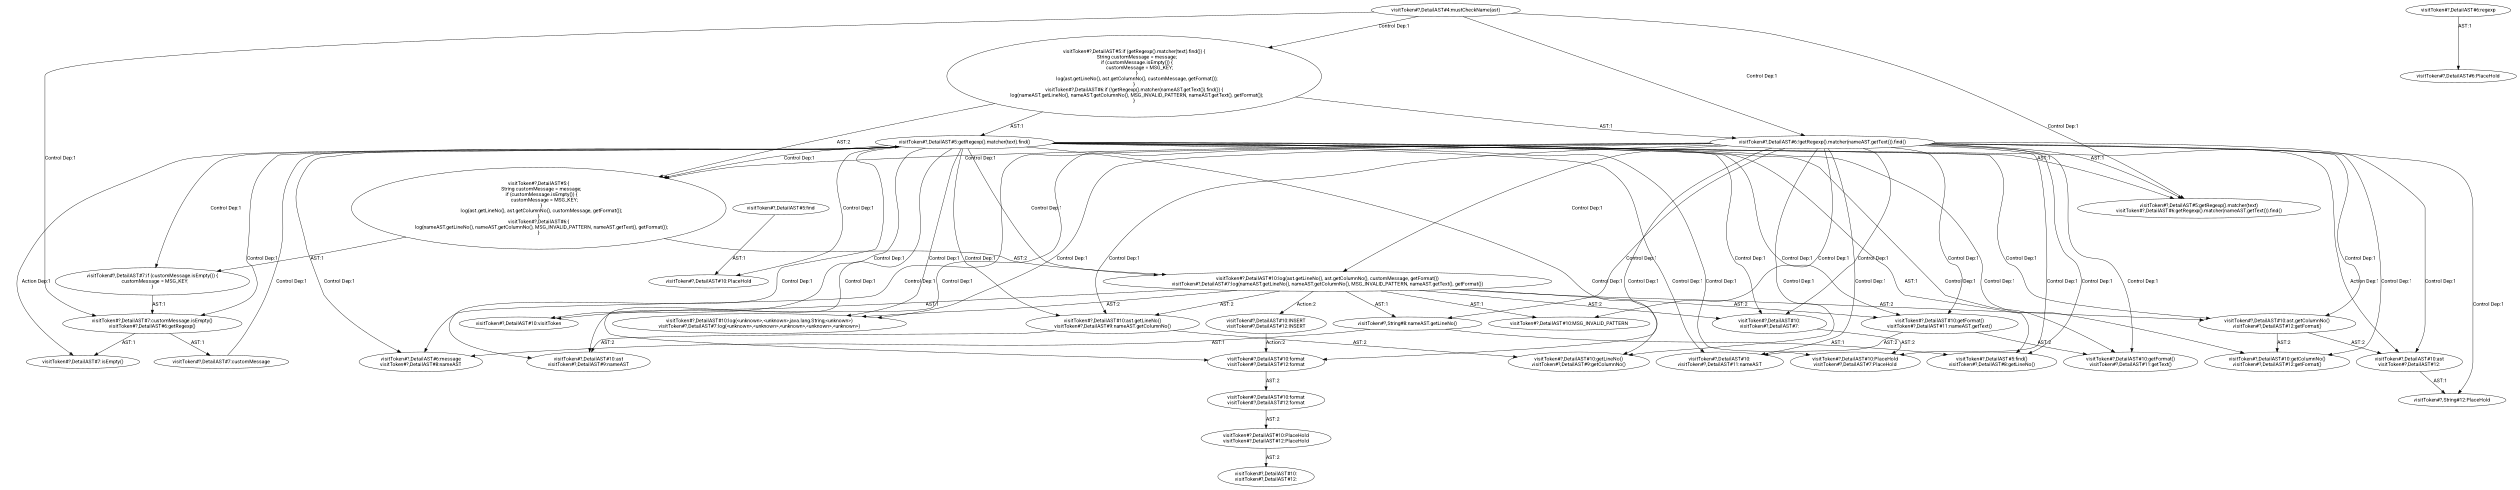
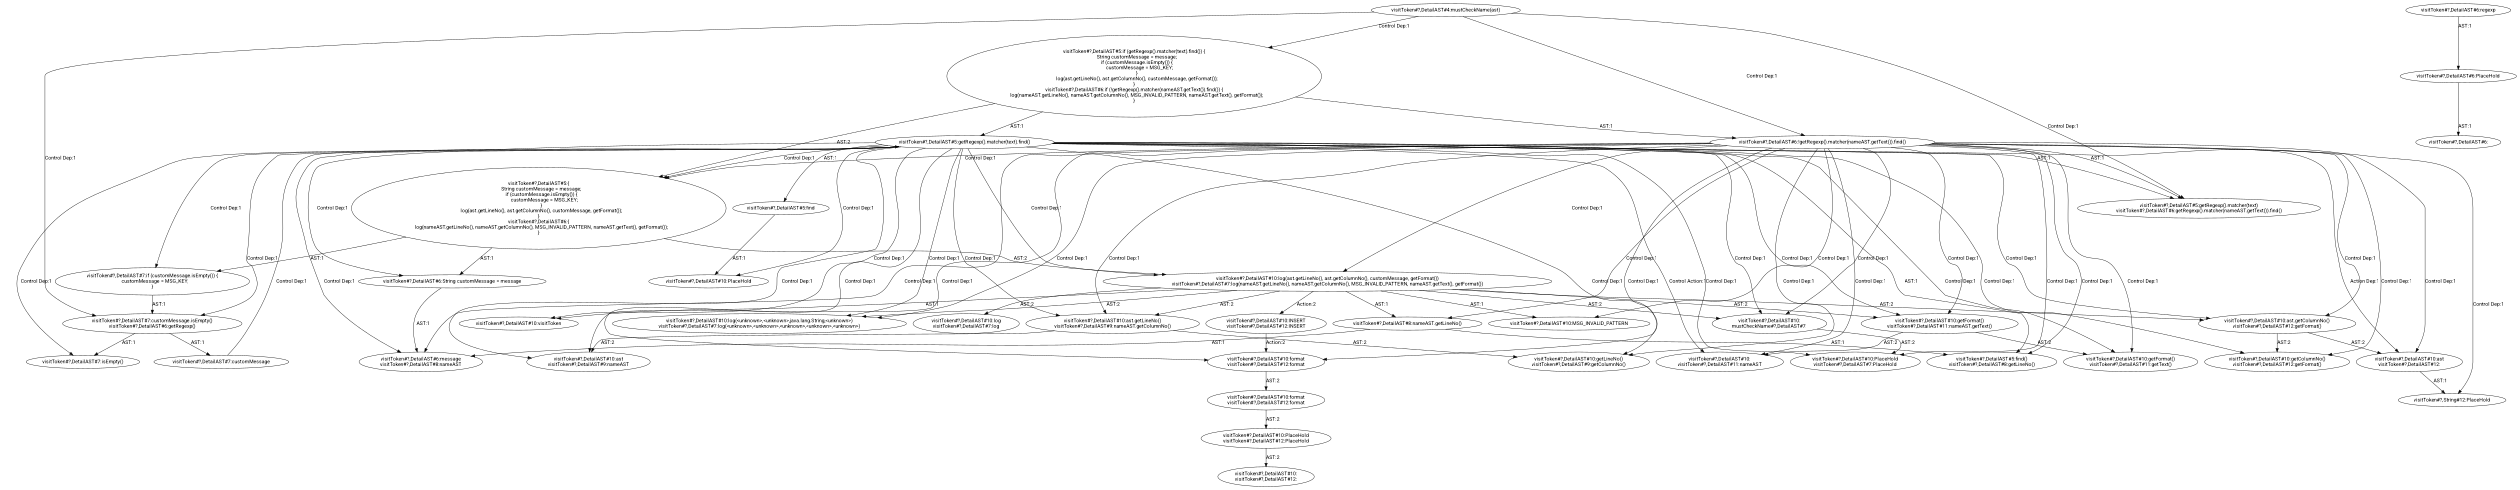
none -> (2458, 142)
none -> (824, 155)
(36, 281) -> (36, 281)
none -> (452, 281)
(1688, 281) -> (1688, 281)
none -> (966, 324)
(1407, 324) -> (1407, 324)
(1769, 324) -> (1769, 324)
